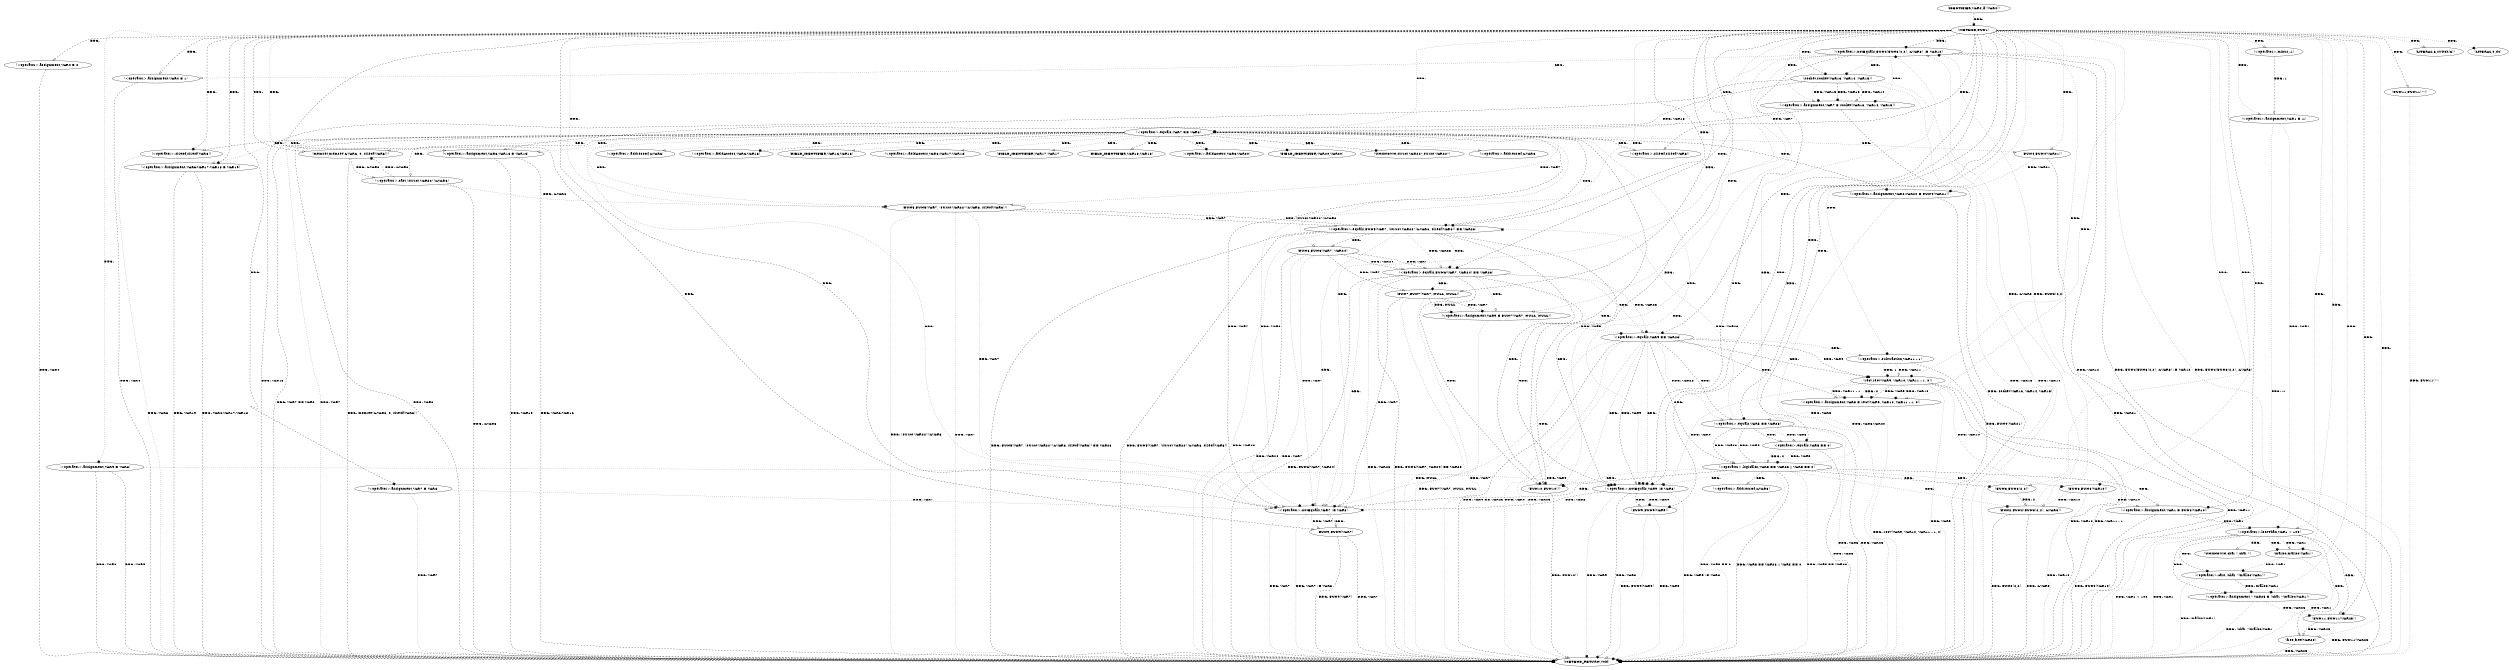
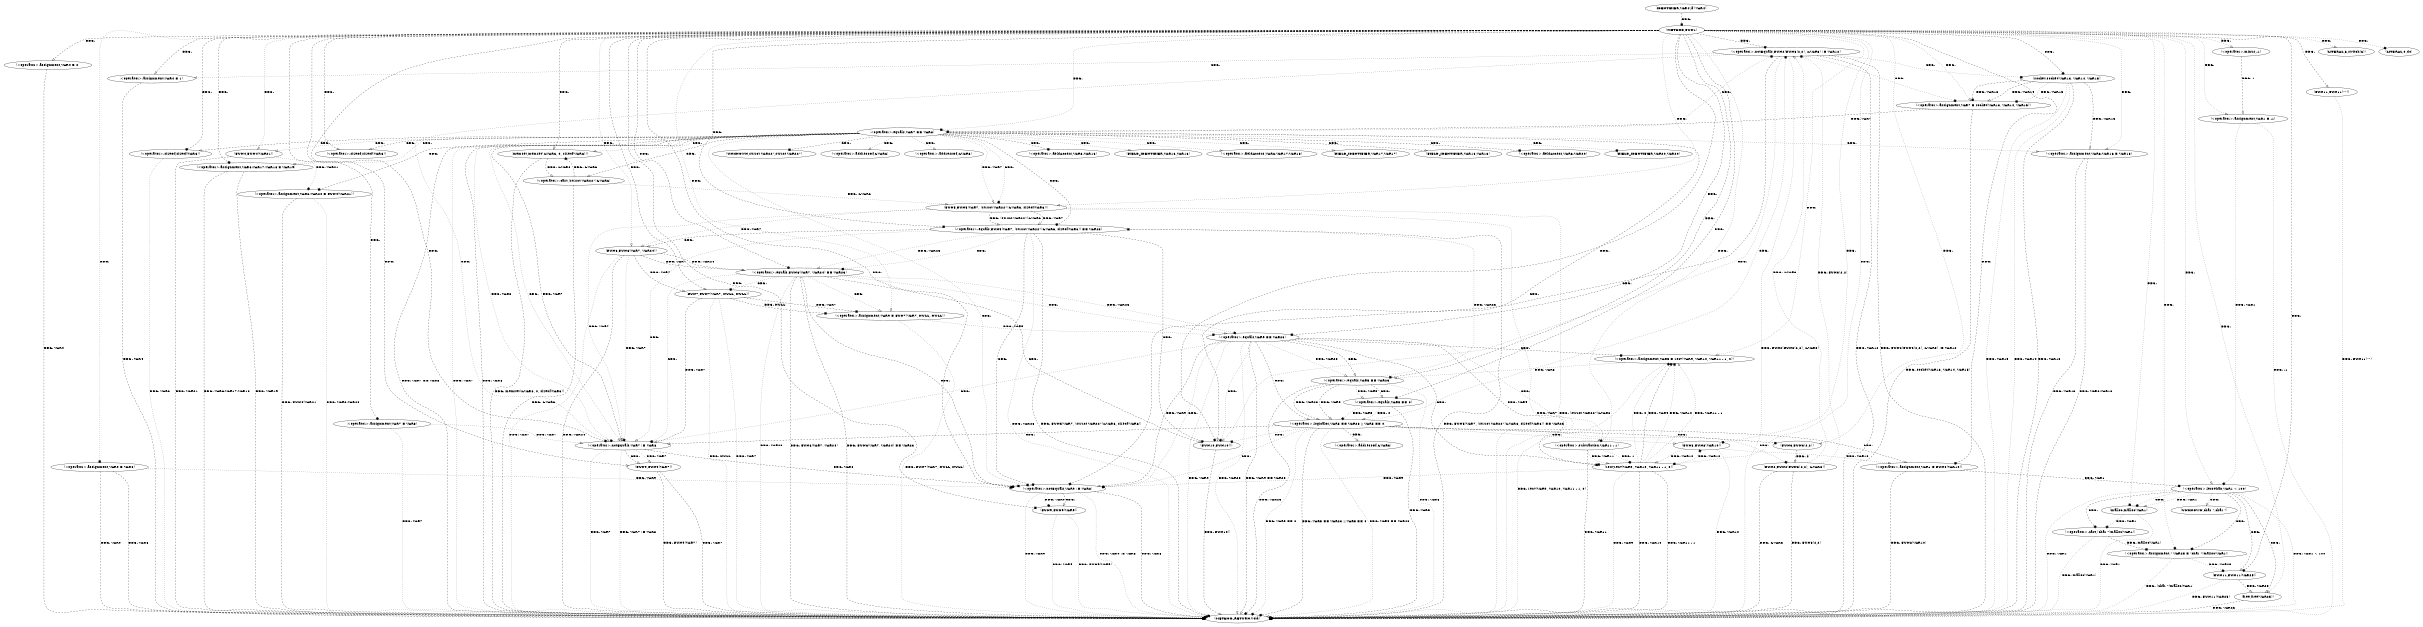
(1554, 129) -> (1370, 130)
none -> (786, 220)
(2058, 498) -> (1671, 455)
(1485, 507) -> (830, 471)
